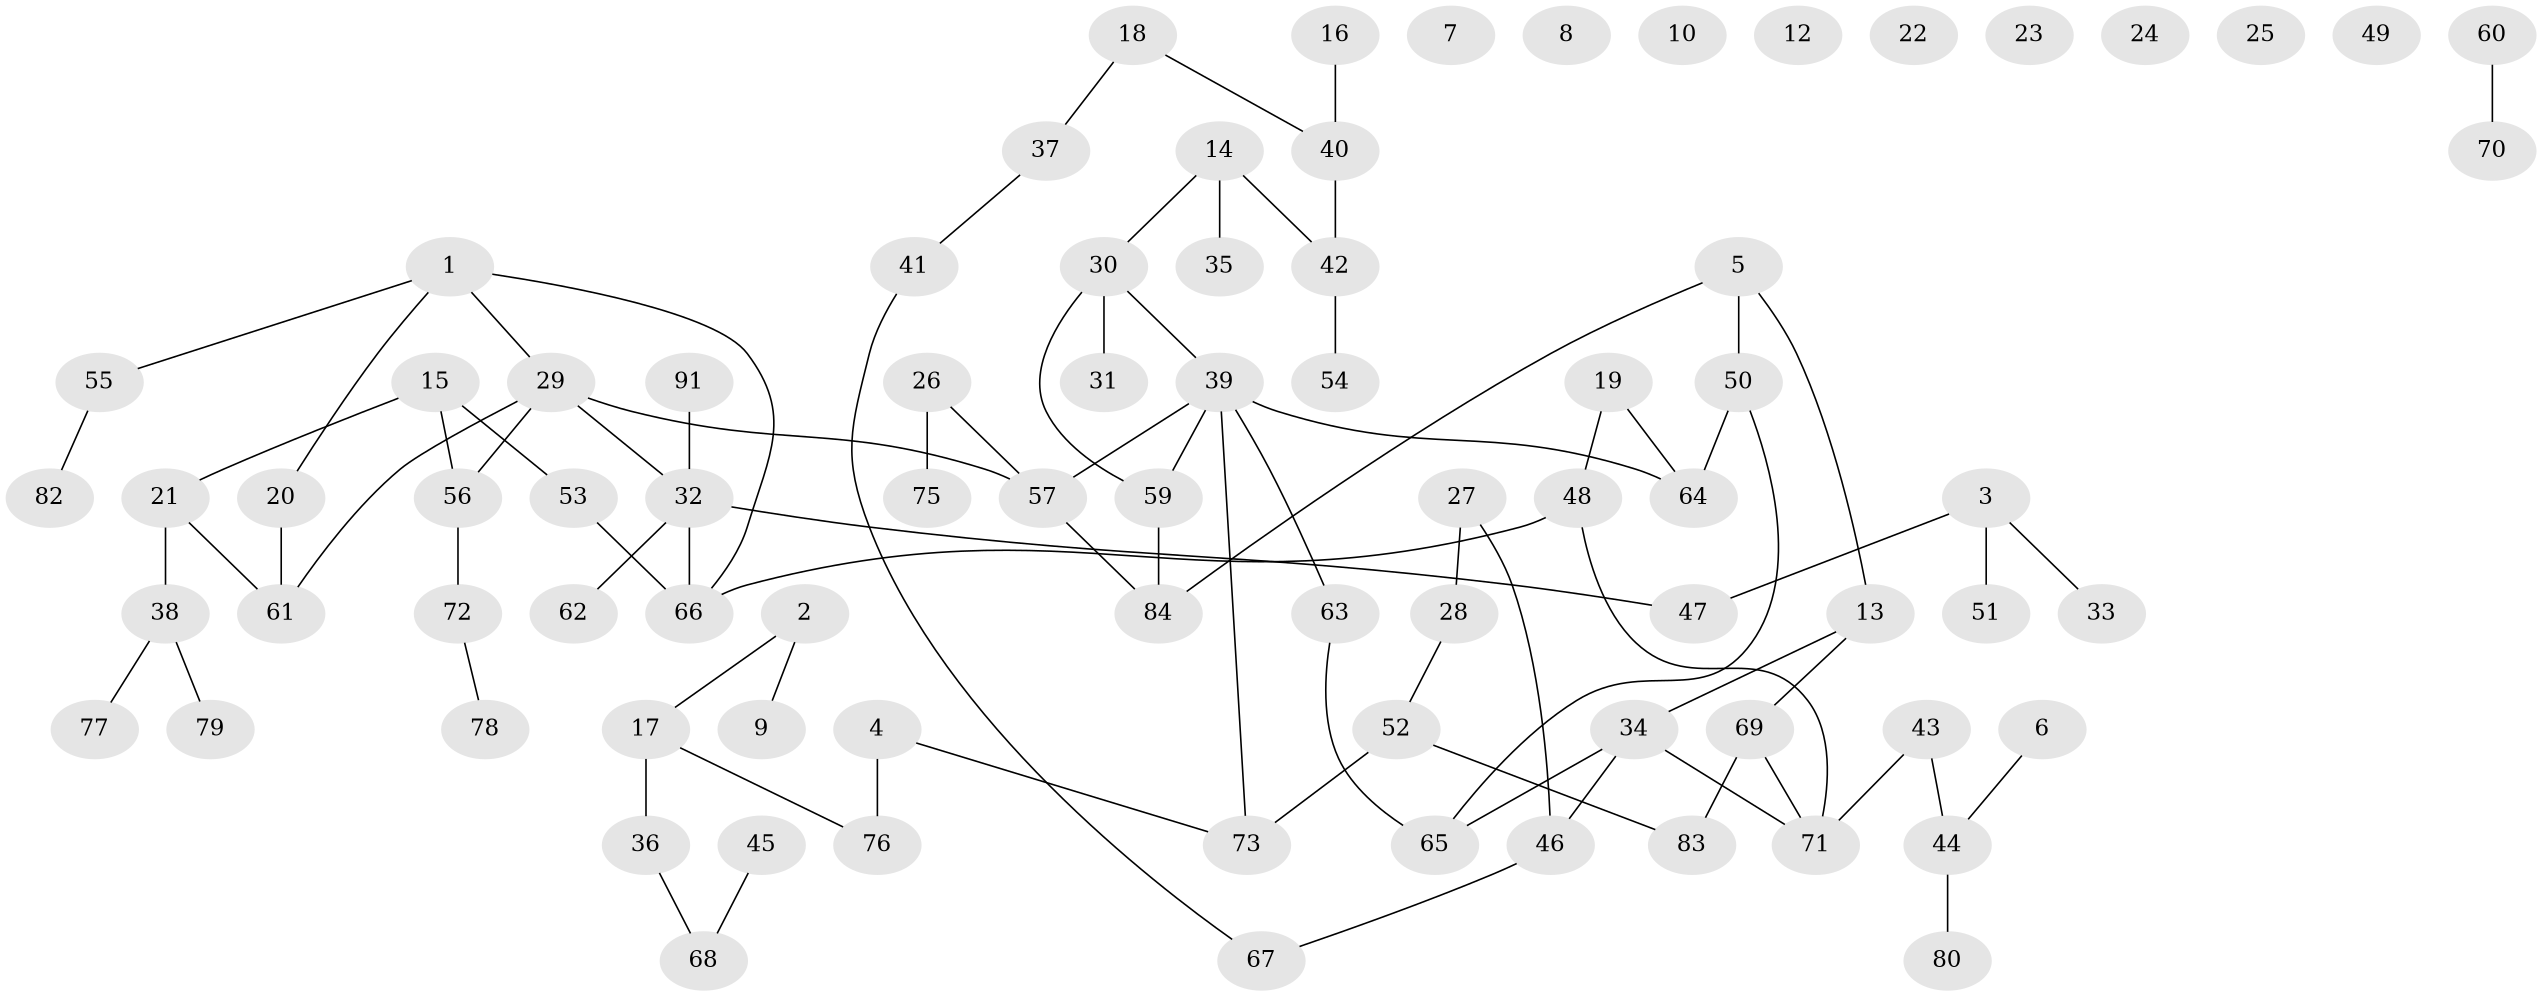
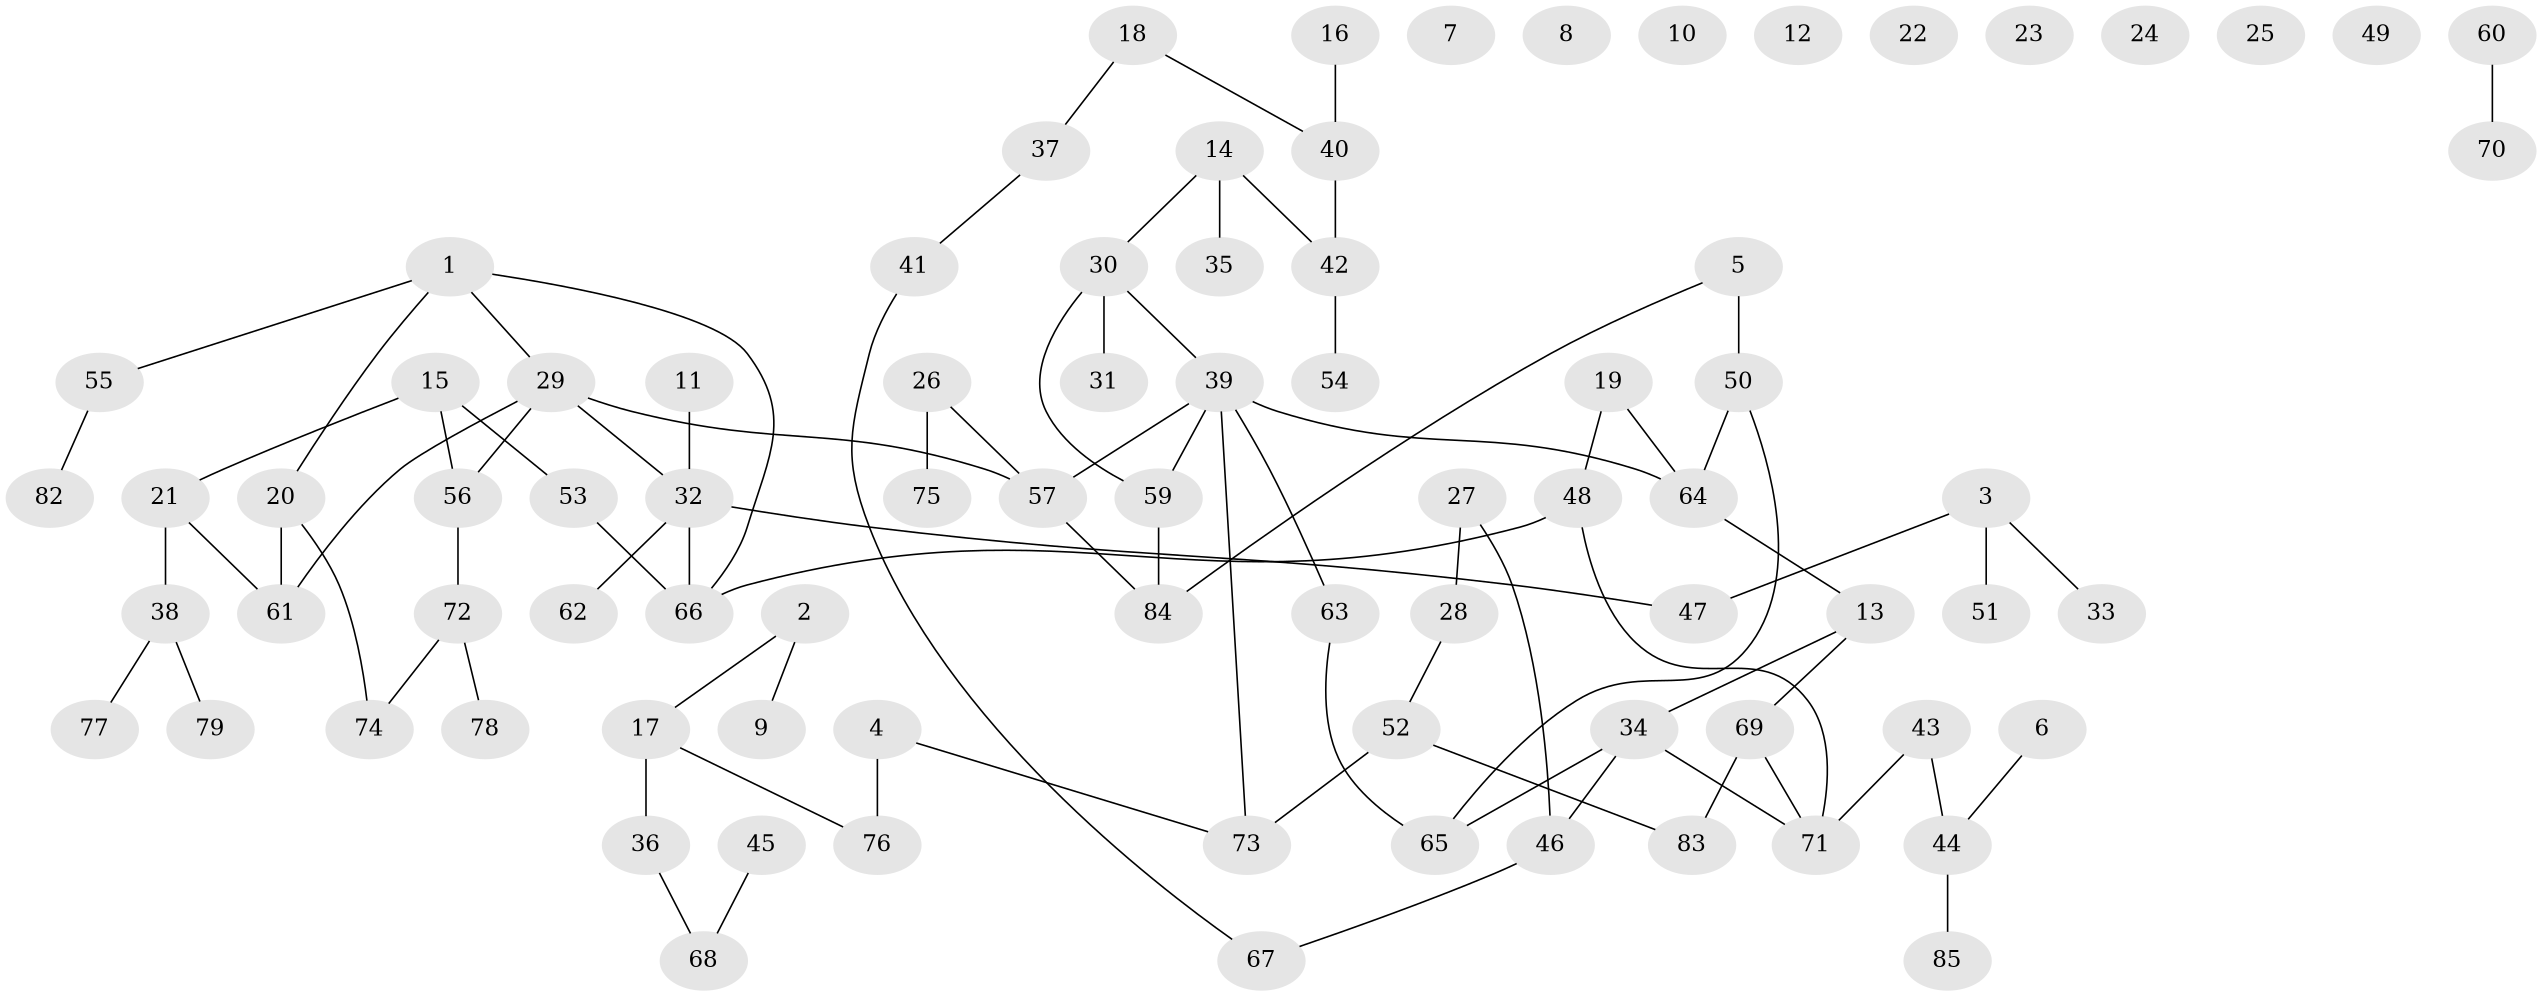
(689, 382) -> (689, 382)
(1827, 433) -> (1788, 560)
none -> (370, 730)
(1948, 961) -> (1948, 961)
